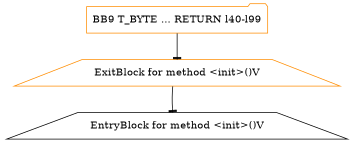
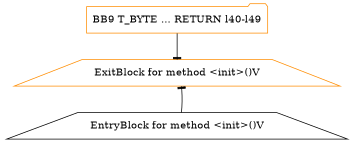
(177, 20) -> (177, 20)
(172, 98) -> (182, 101)
